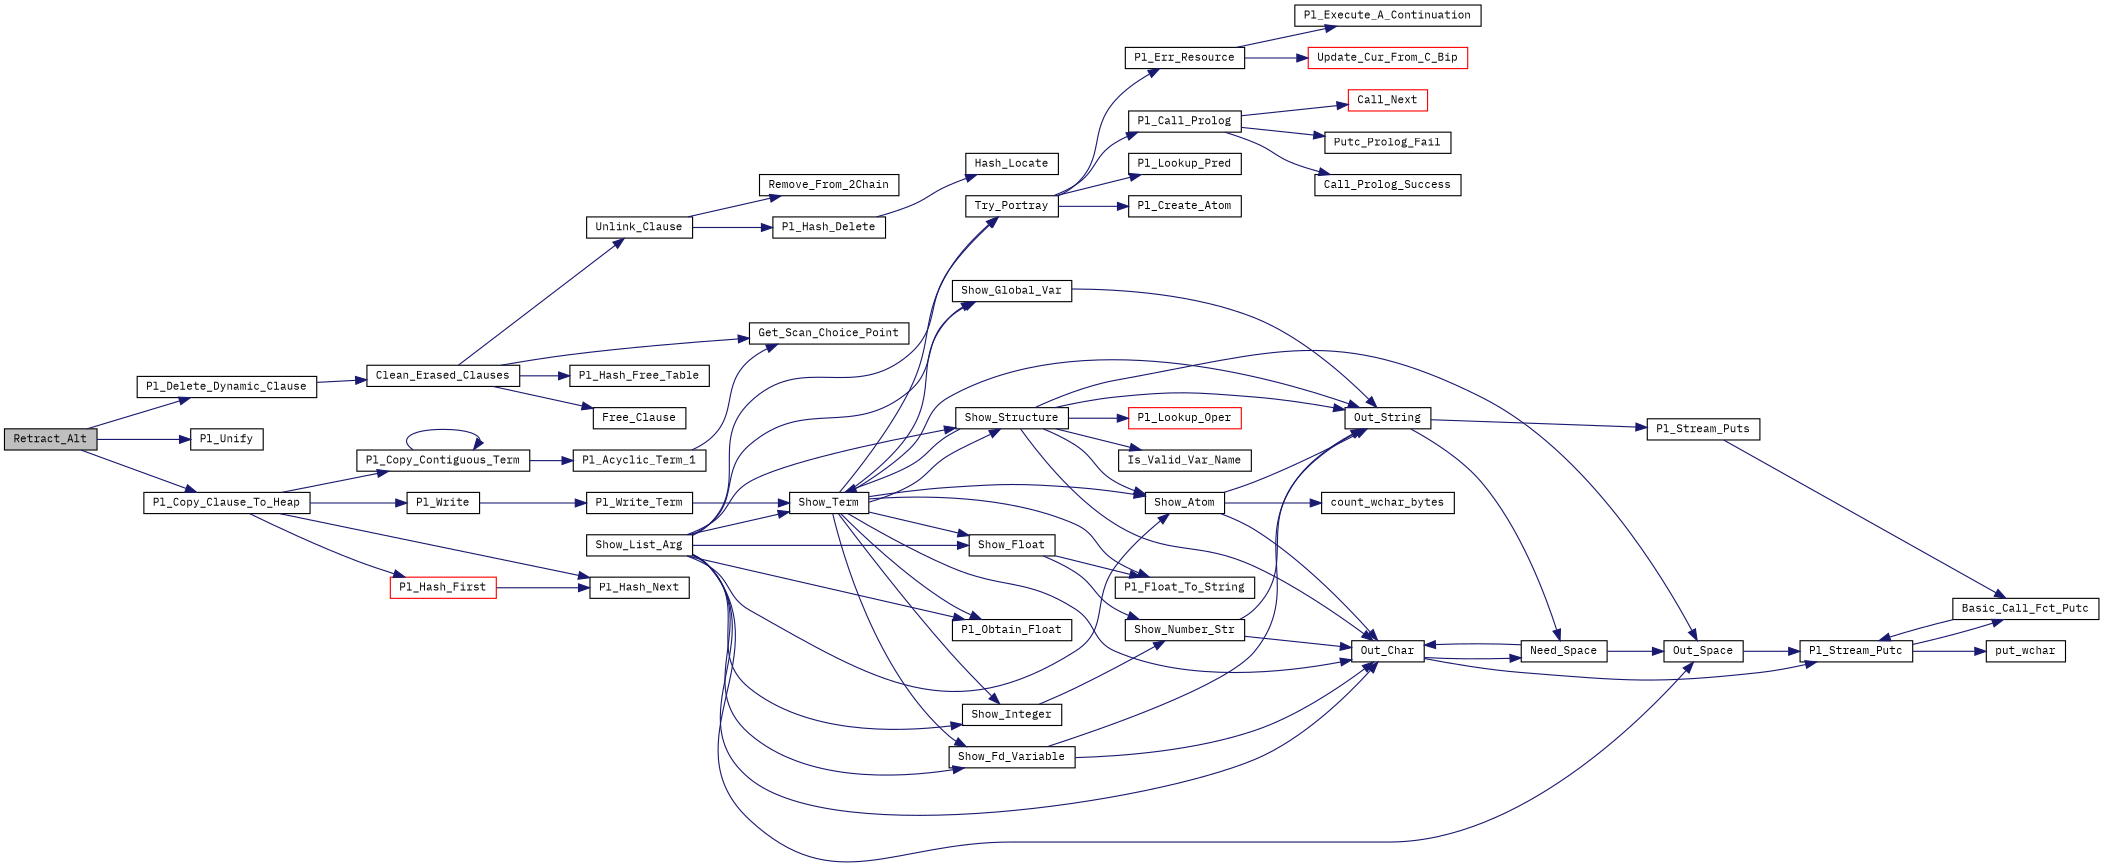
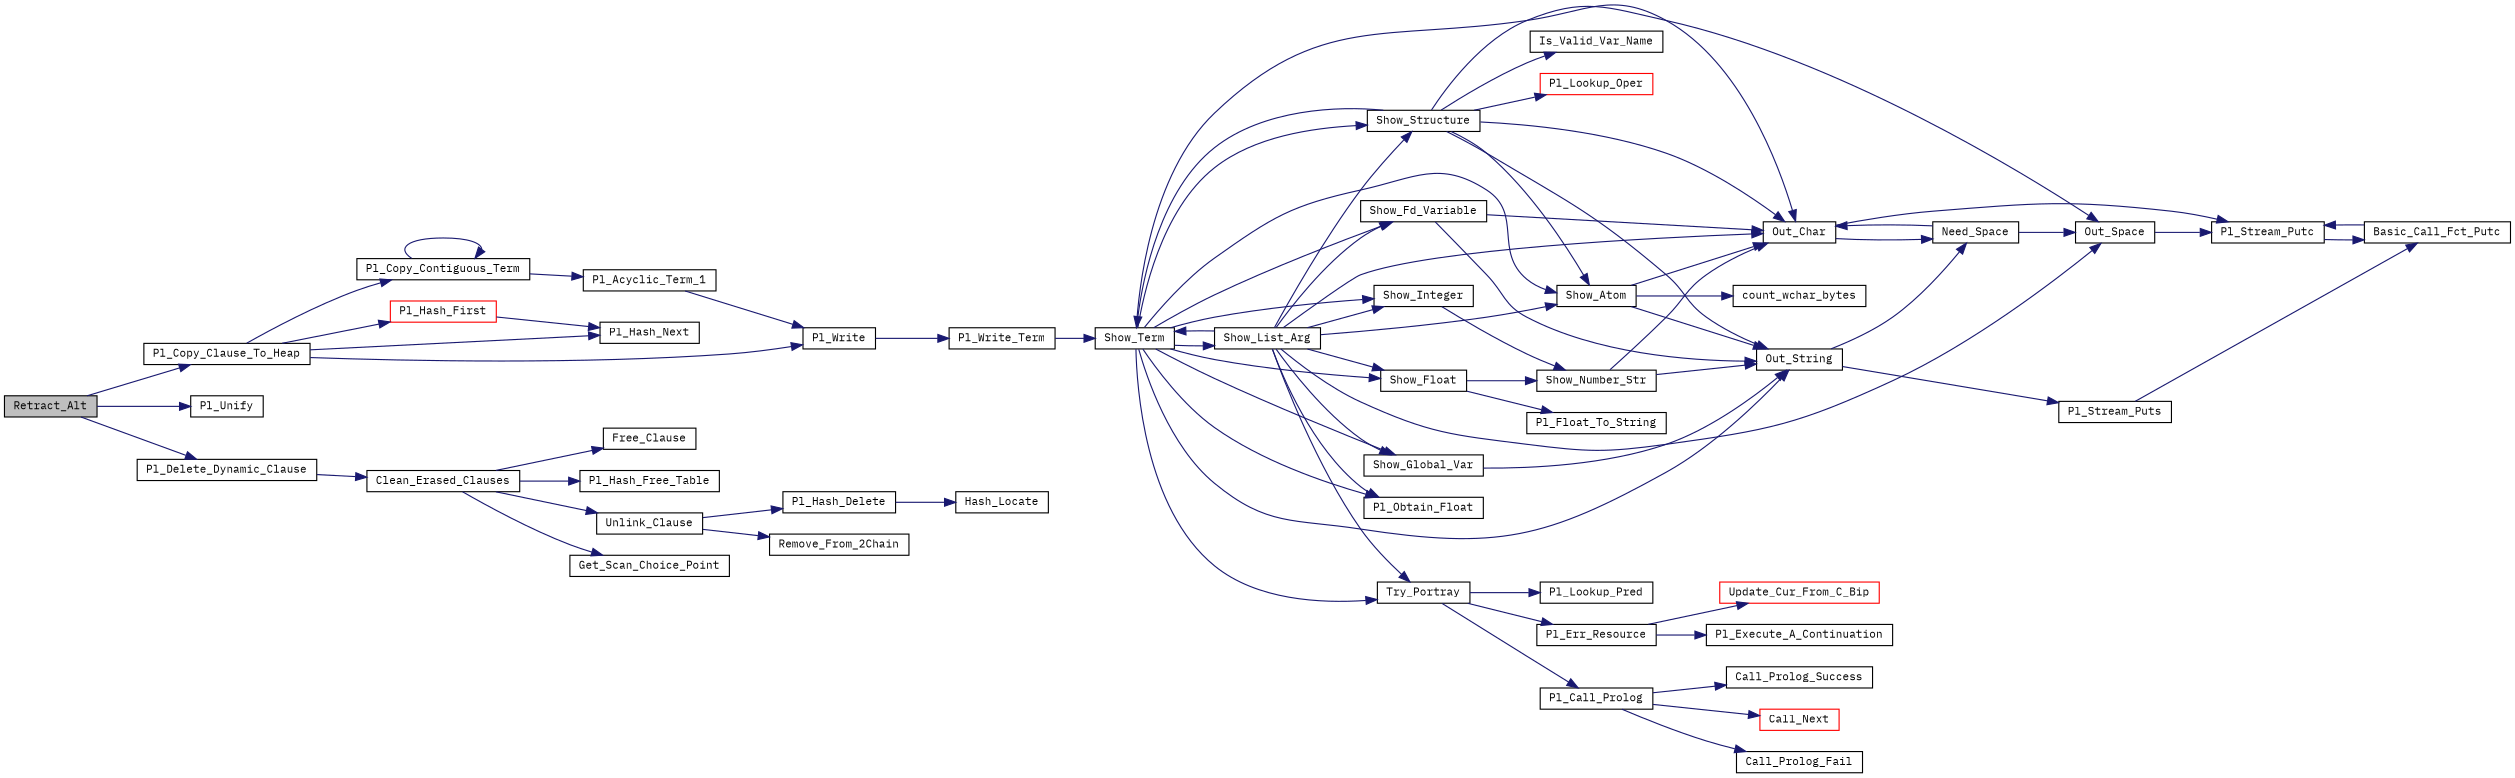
(1388, 143) -> (1800, 762)
(1185, 206) -> none
(730, 400) -> (739, 308)
(1014, 506) -> (1189, 346)
(2026, 651) -> none
